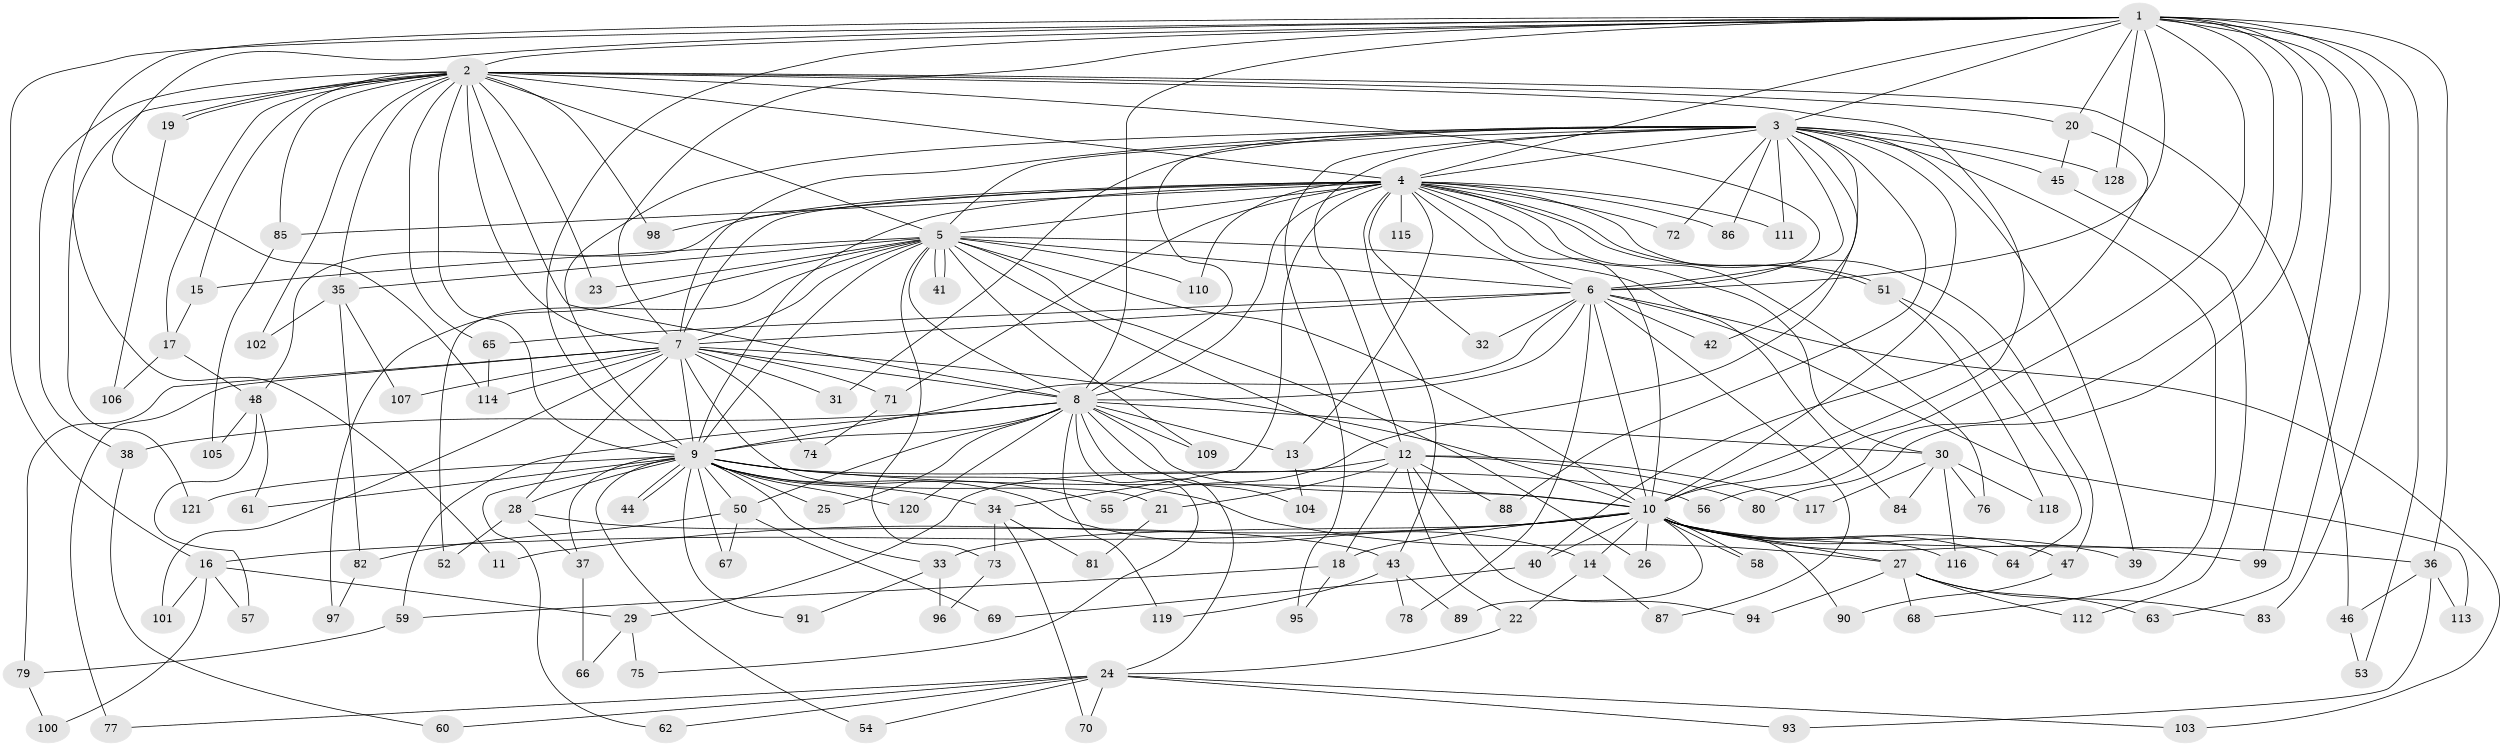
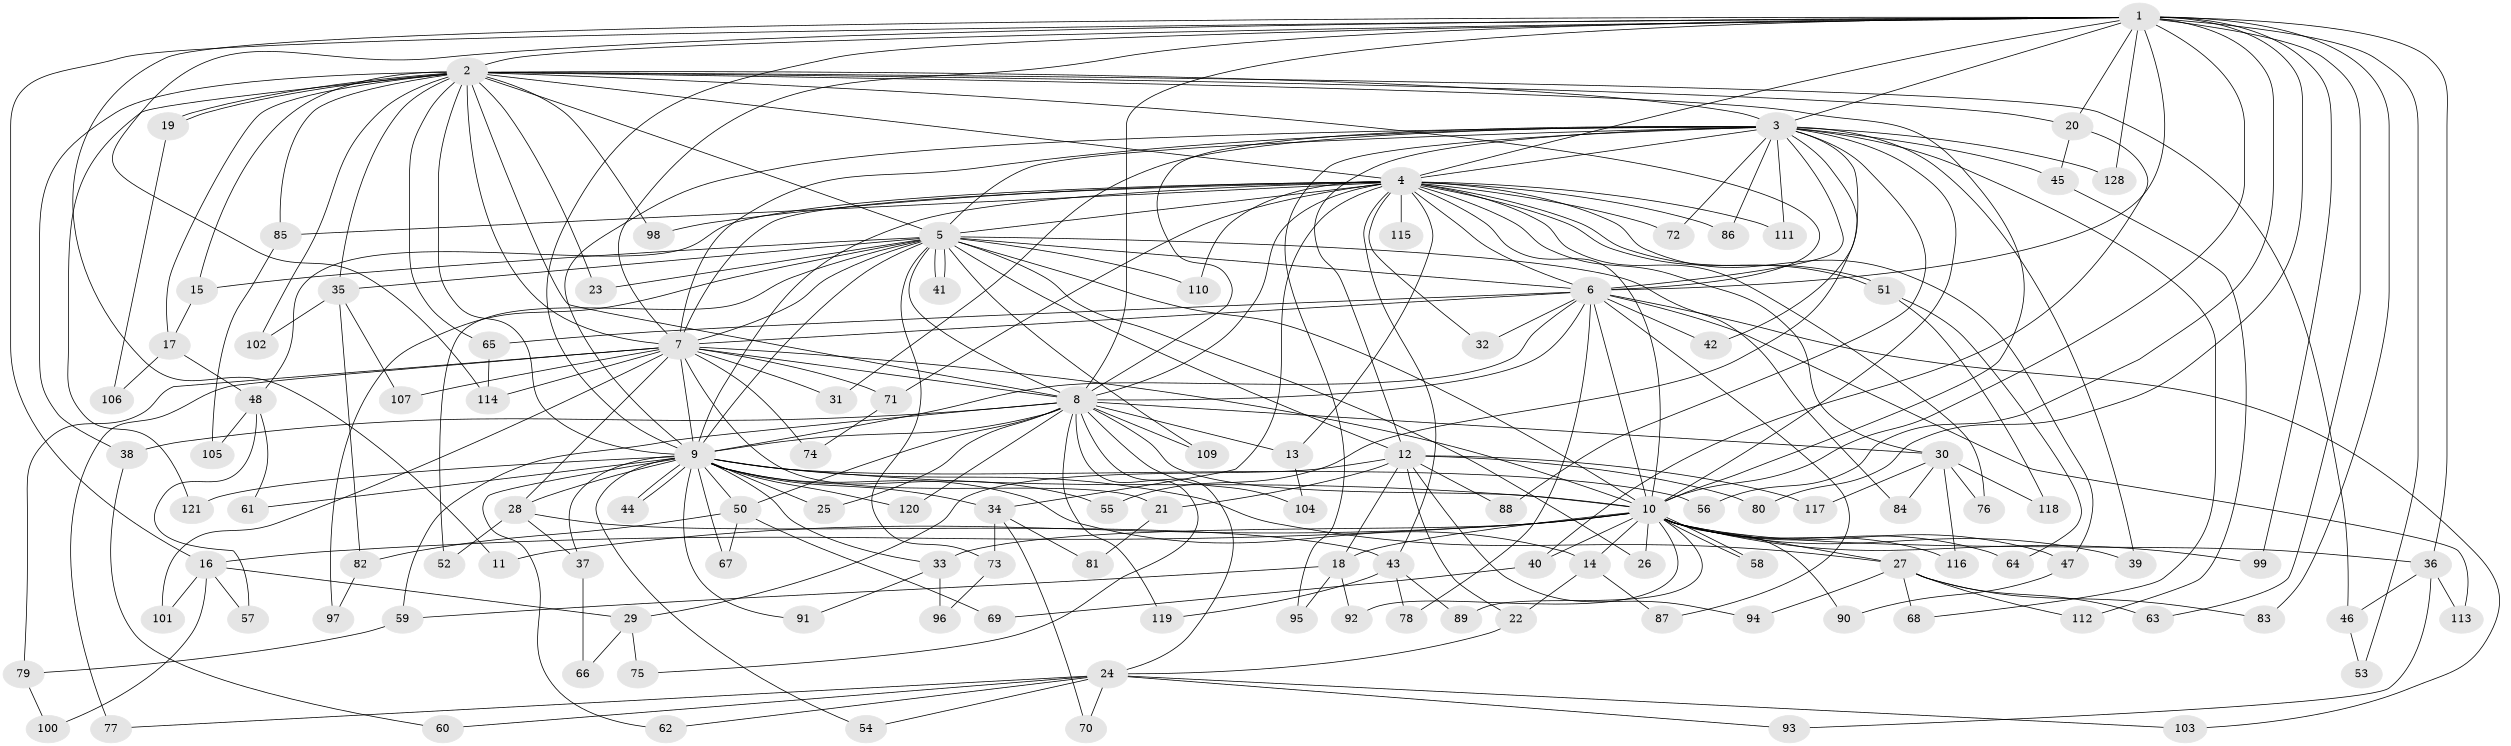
none -> (1125, 76)
none -> (1352, 620)
